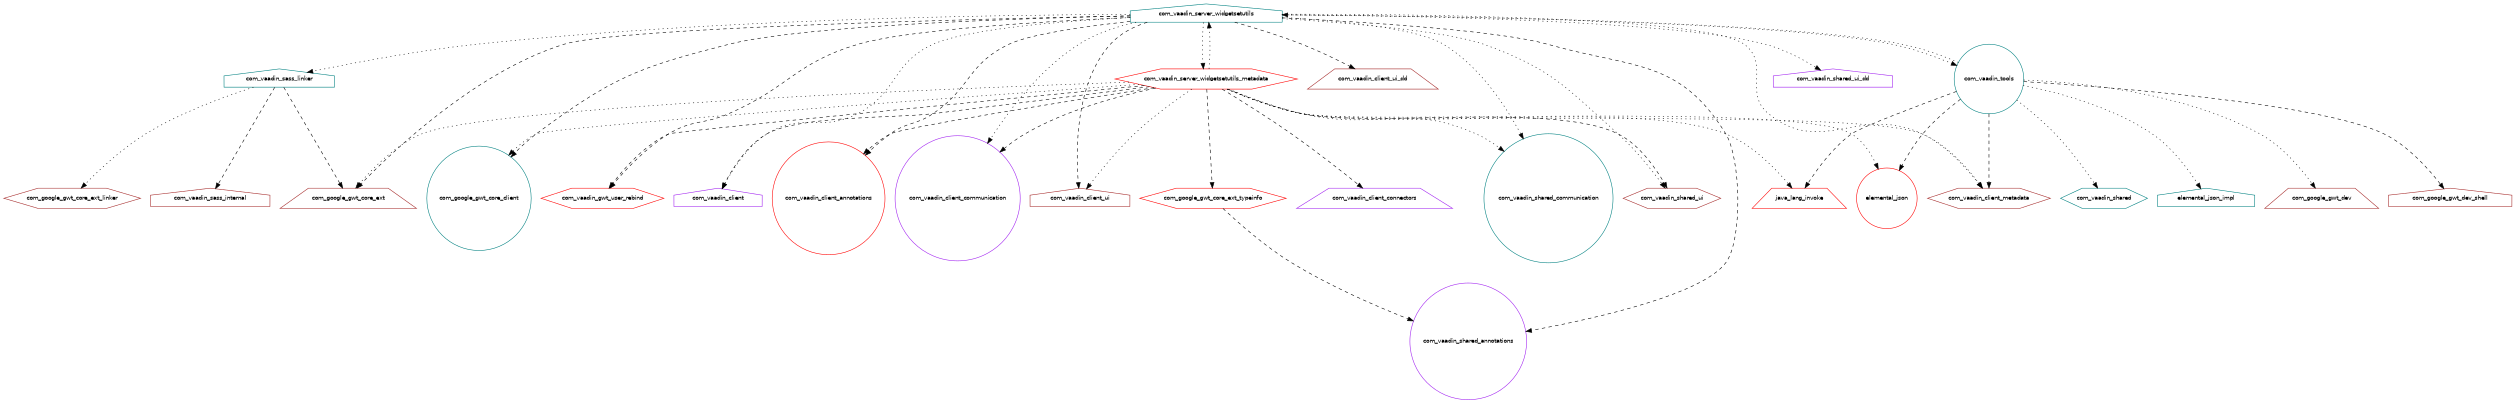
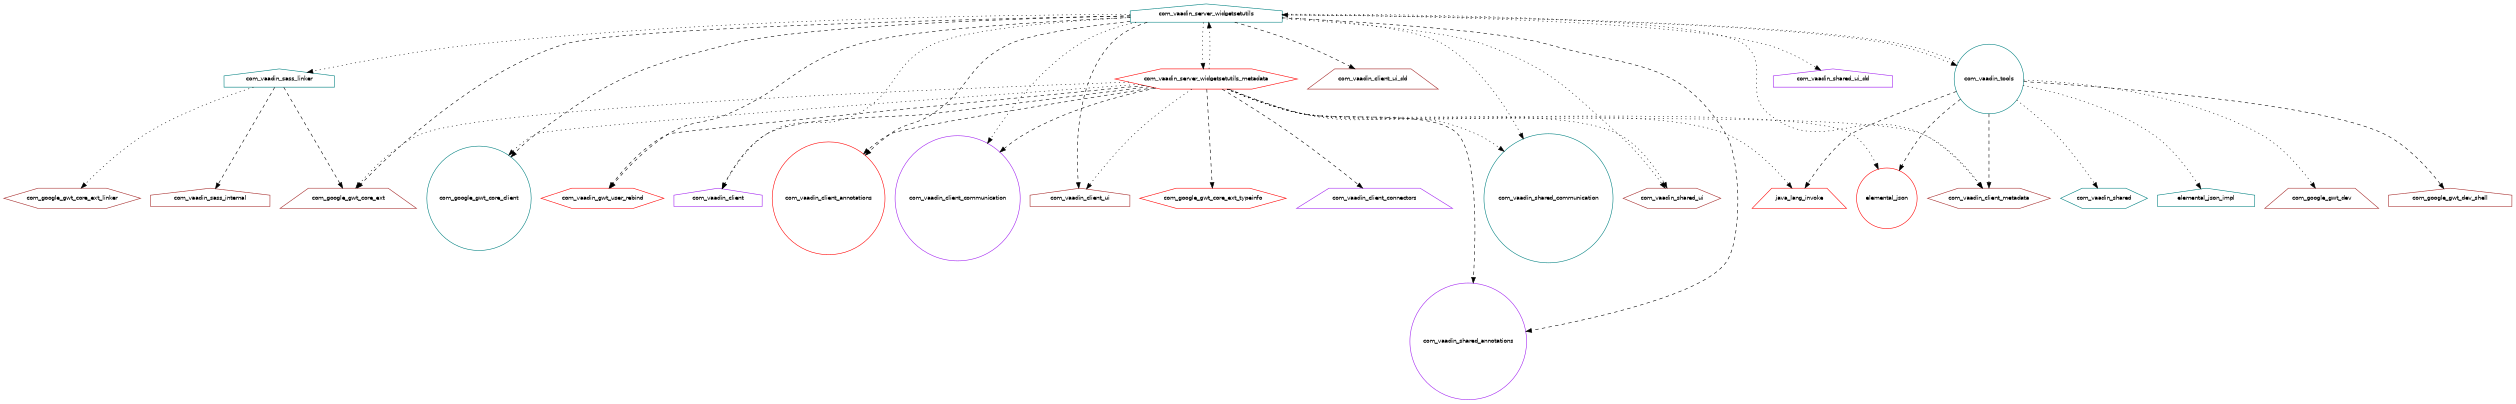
(1572, 122) -> (1572, 122)
(1310, 273) -> (1452, 130)
